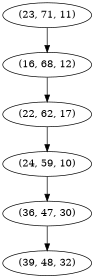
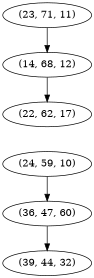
(47, 65) -> (47, 65)
(47, 136) -> none
(47, 214) -> (47, 214)
(47, 263) -> (47, 263)
